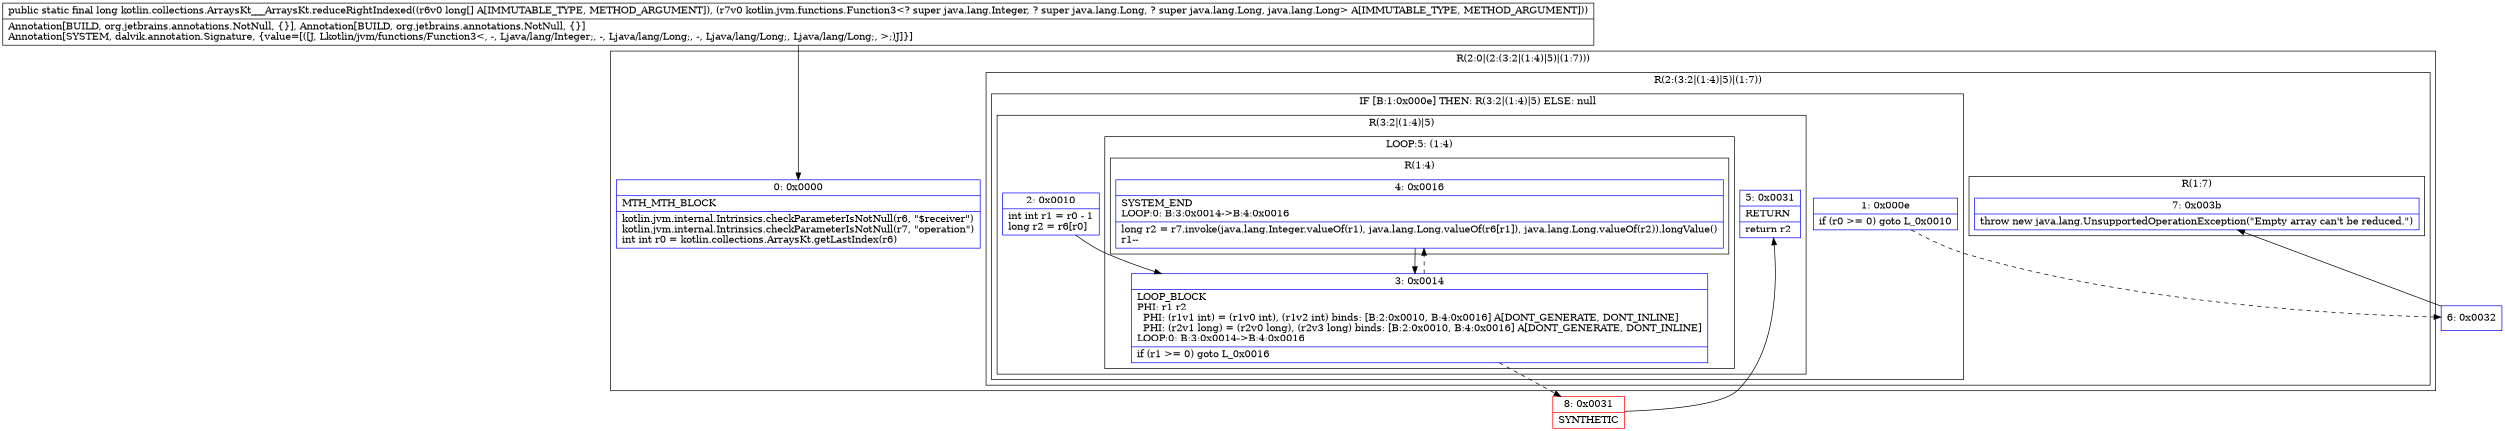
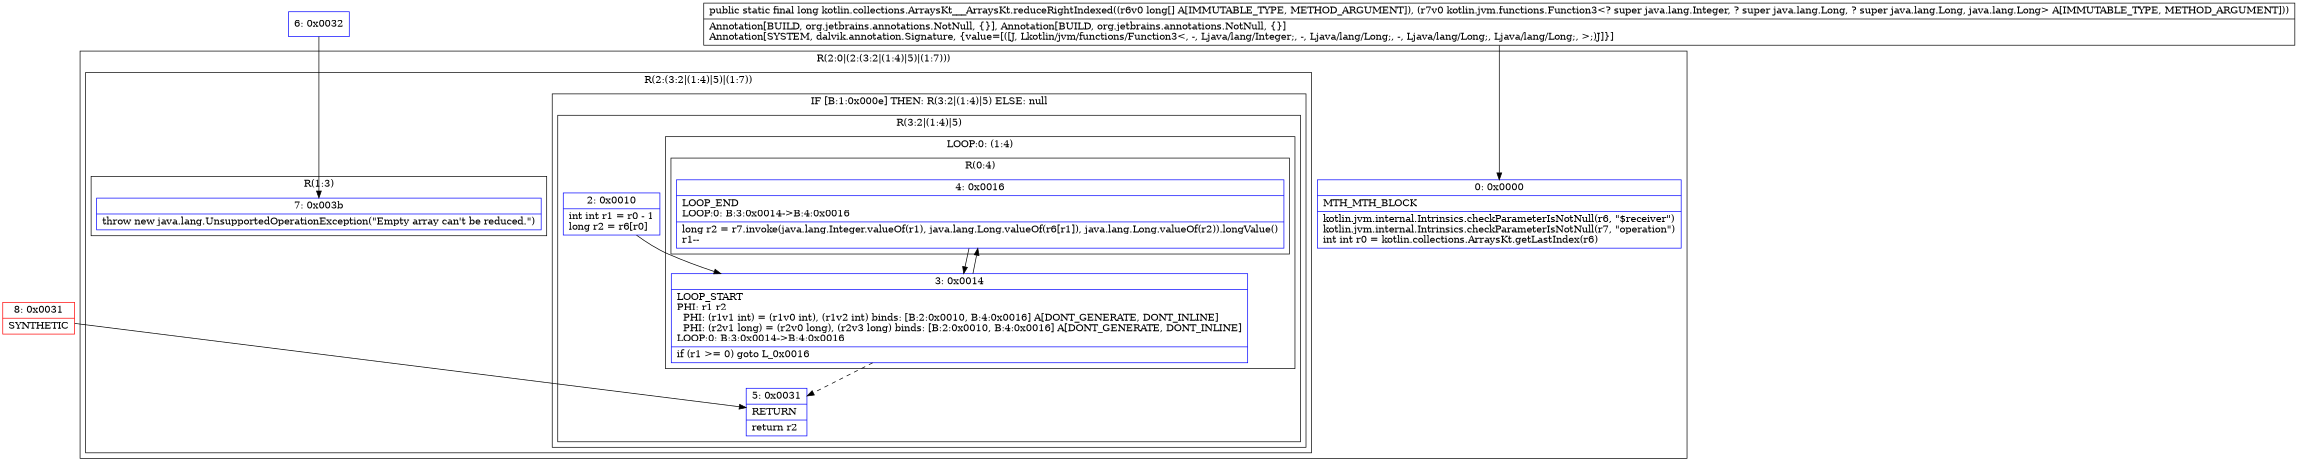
(1420, 145) -> (980, 145)
(1420, 166) -> (980, 166)
(2197, 184) -> (319, 184)
(1157, 203) -> (710, 203)
(1885, 214) -> none
(1424, 264) -> (975, 265)
(1171, 297) -> (710, 297)
(1527, 378) -> (843, 378)
